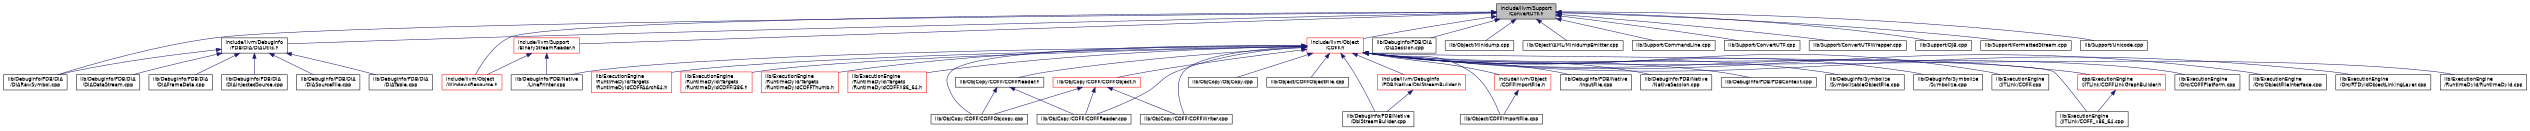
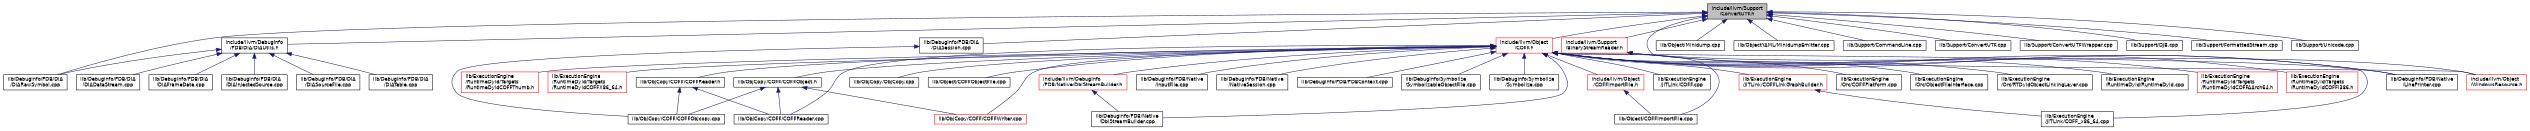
(1098, 49) -> (586, 57)
(1097, 82) -> (777, 82)
(2122, 82) -> (1783, 82)
(1186, 119) -> (980, 119)
